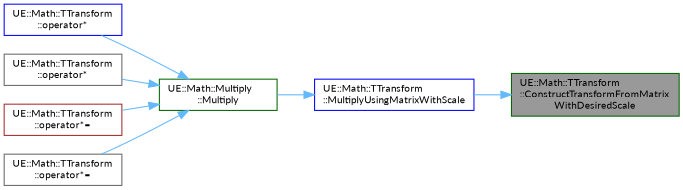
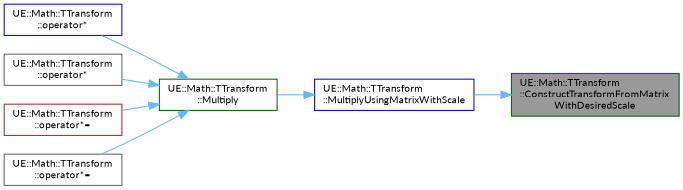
(218, 95) -> (218, 95)
